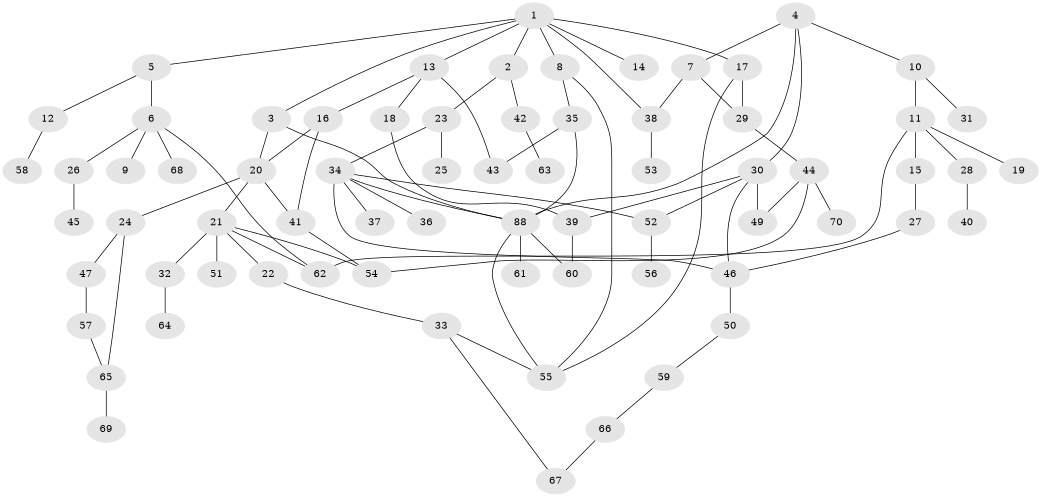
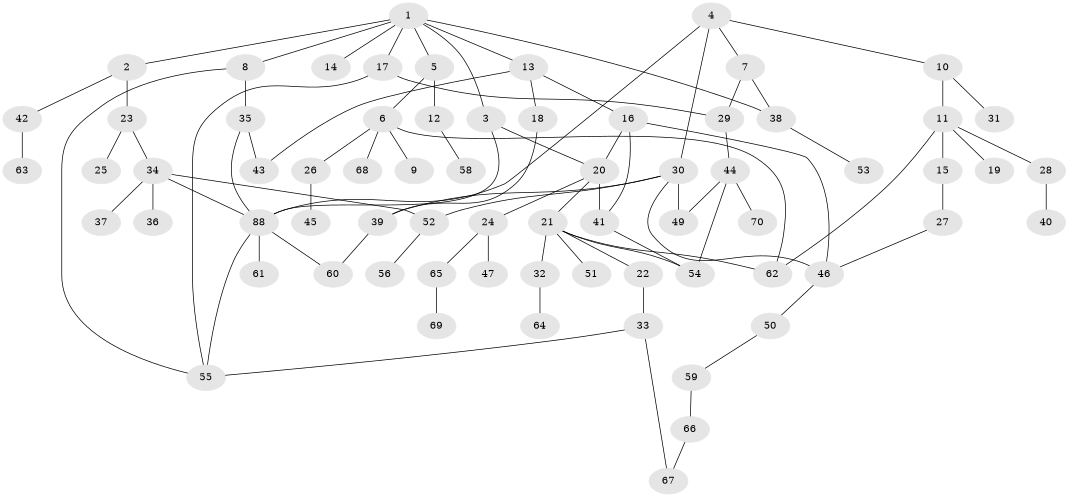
(439, 252) -> (780, 150)
(86, 326) -> none
